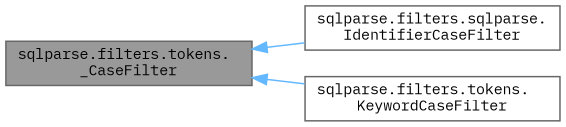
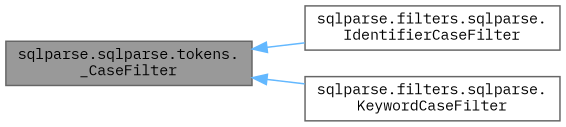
(129, 63) -> (129, 63)
(433, 99) -> (433, 99)
